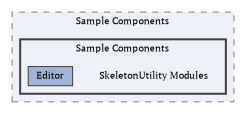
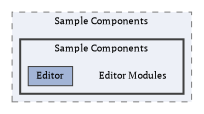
(154, 76) -> (133, 76)
